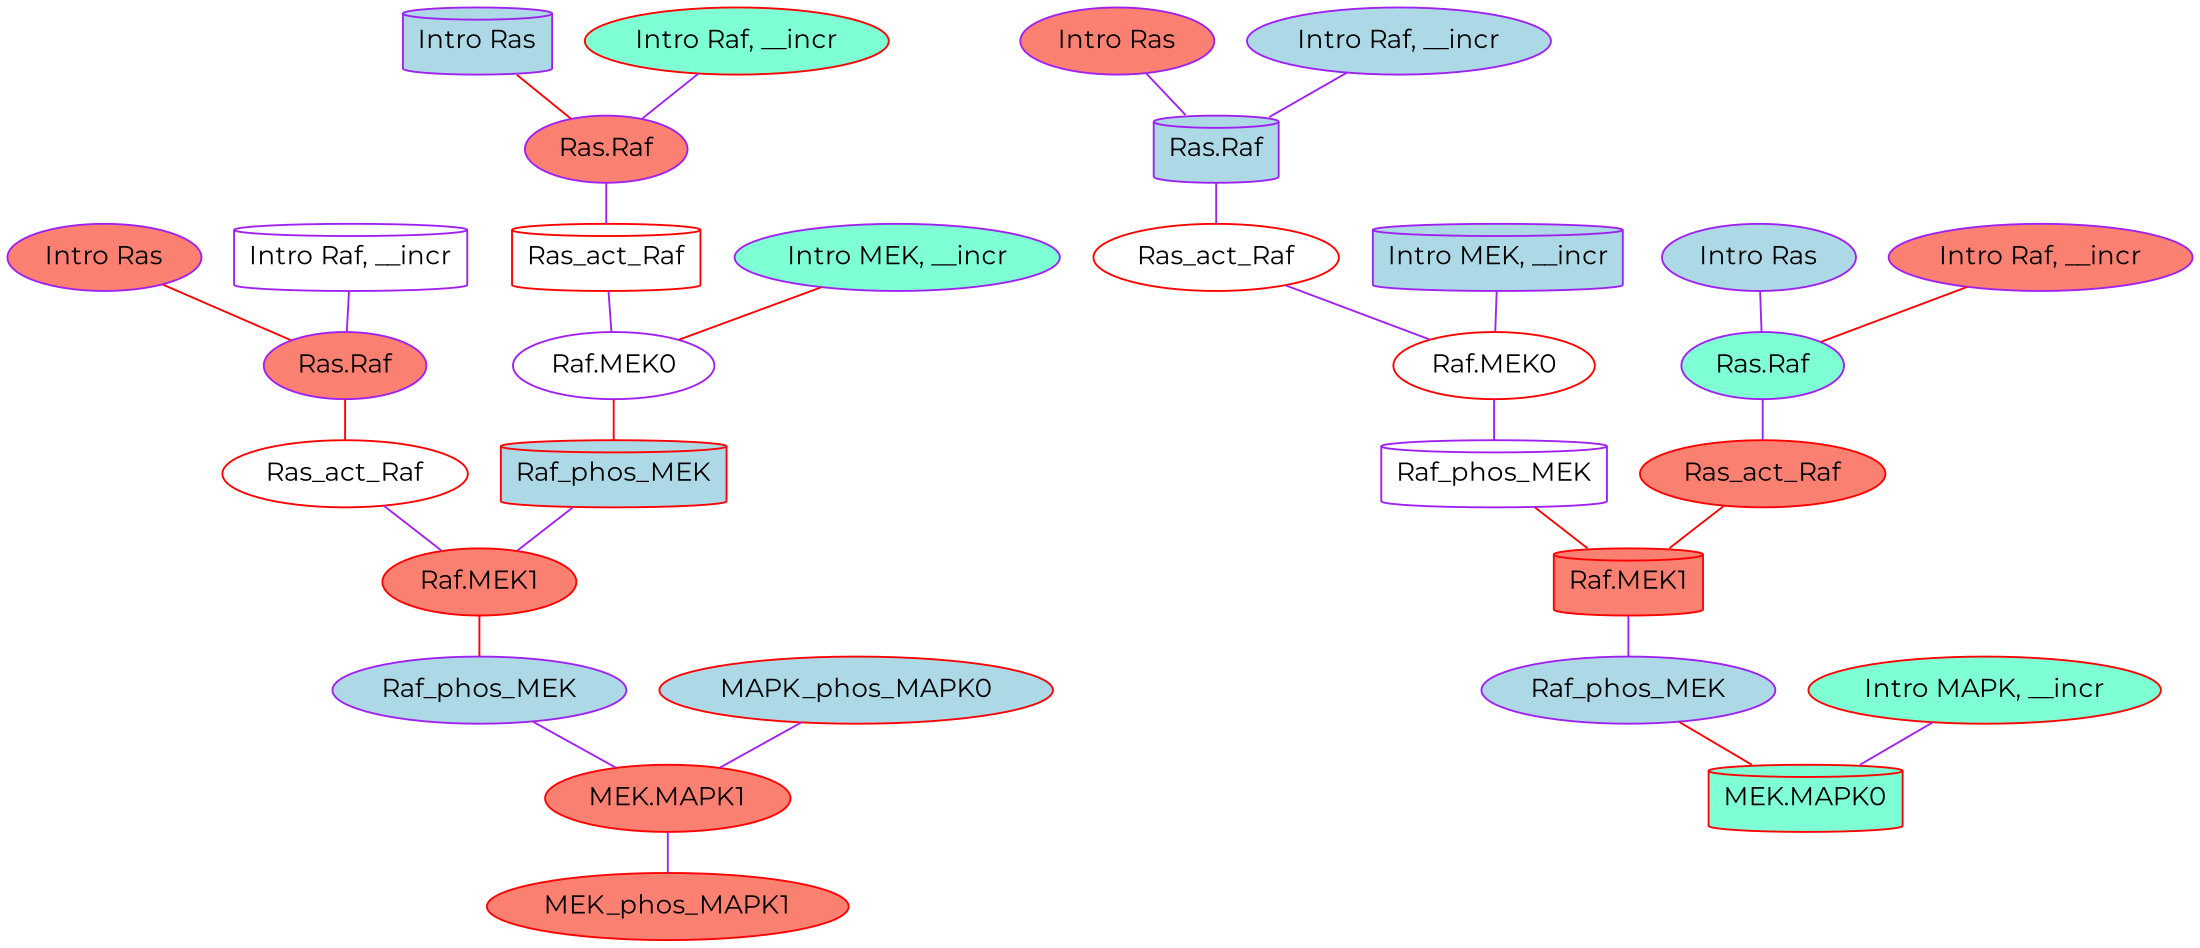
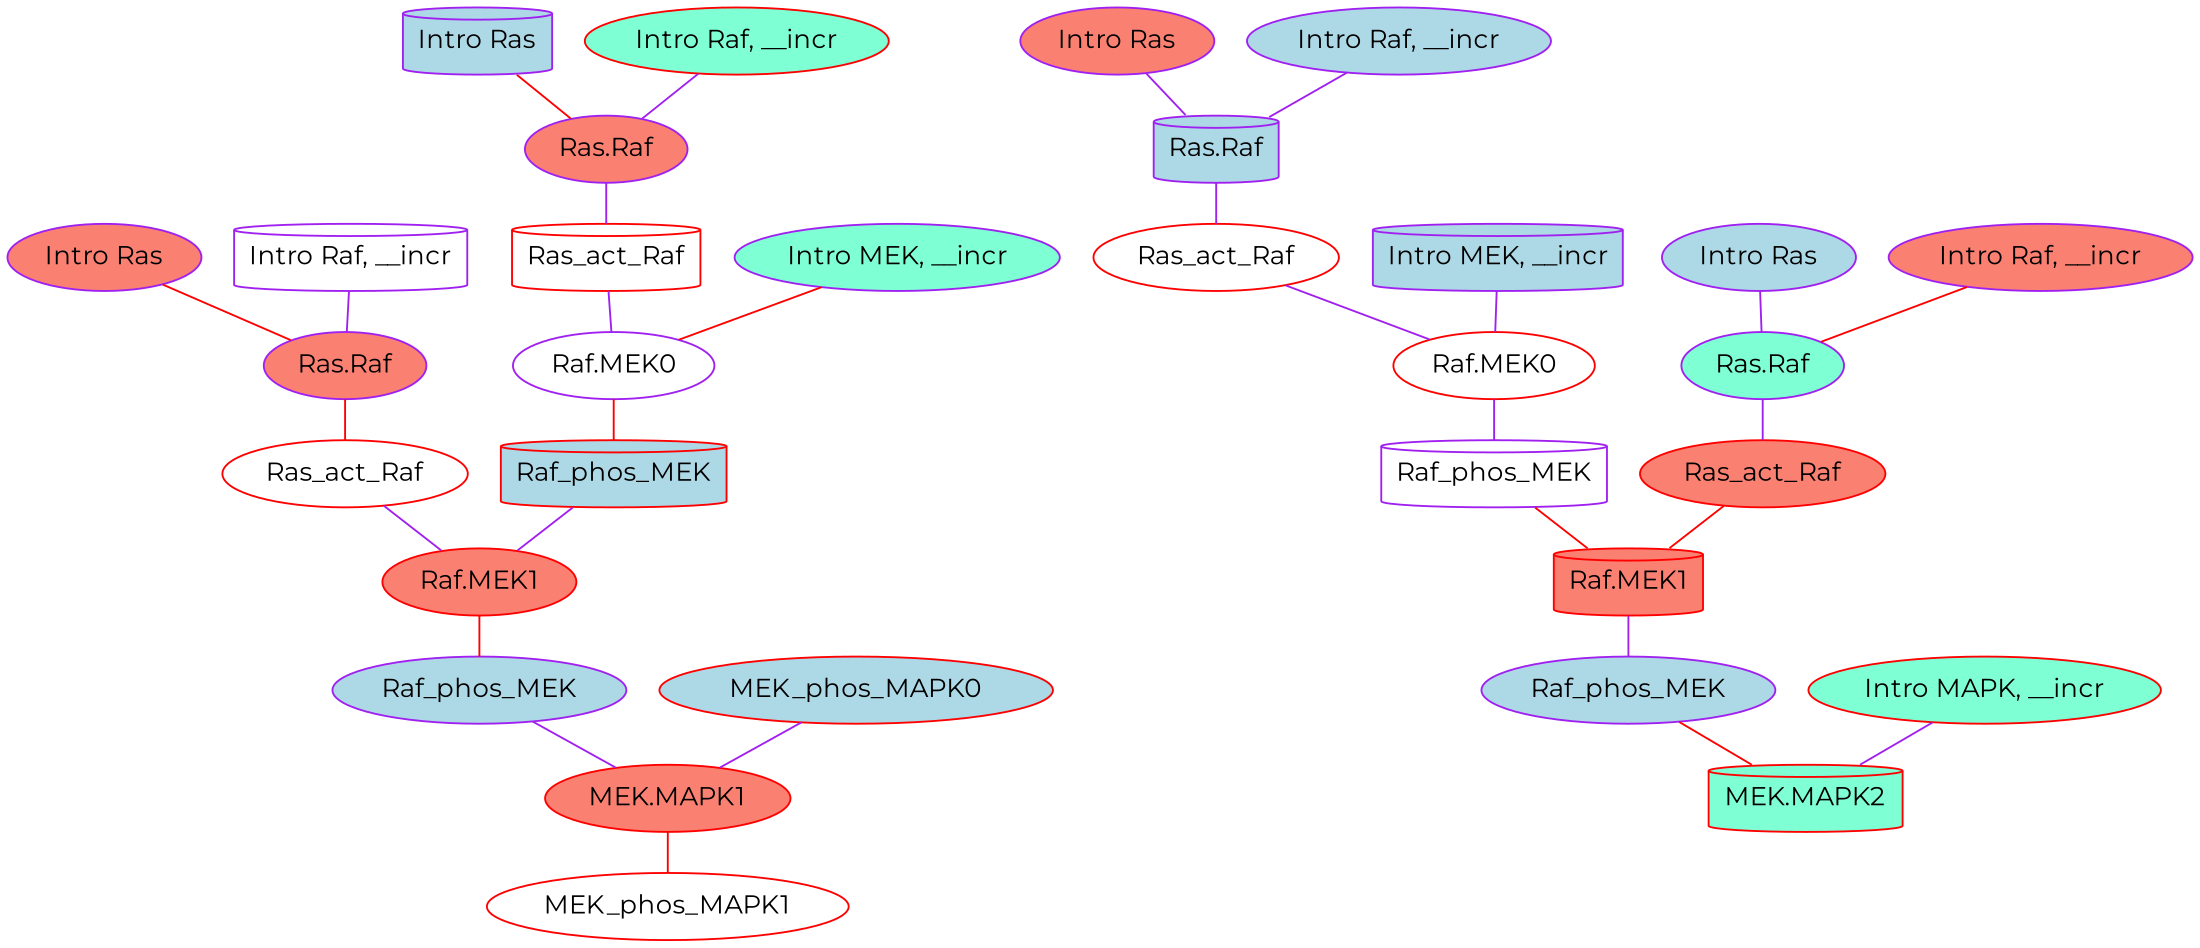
(856, 690) -> (856, 690)
(1806, 798) -> (1806, 798)
(668, 853) -> (668, 853)
(668, 907) -> (668, 907)
